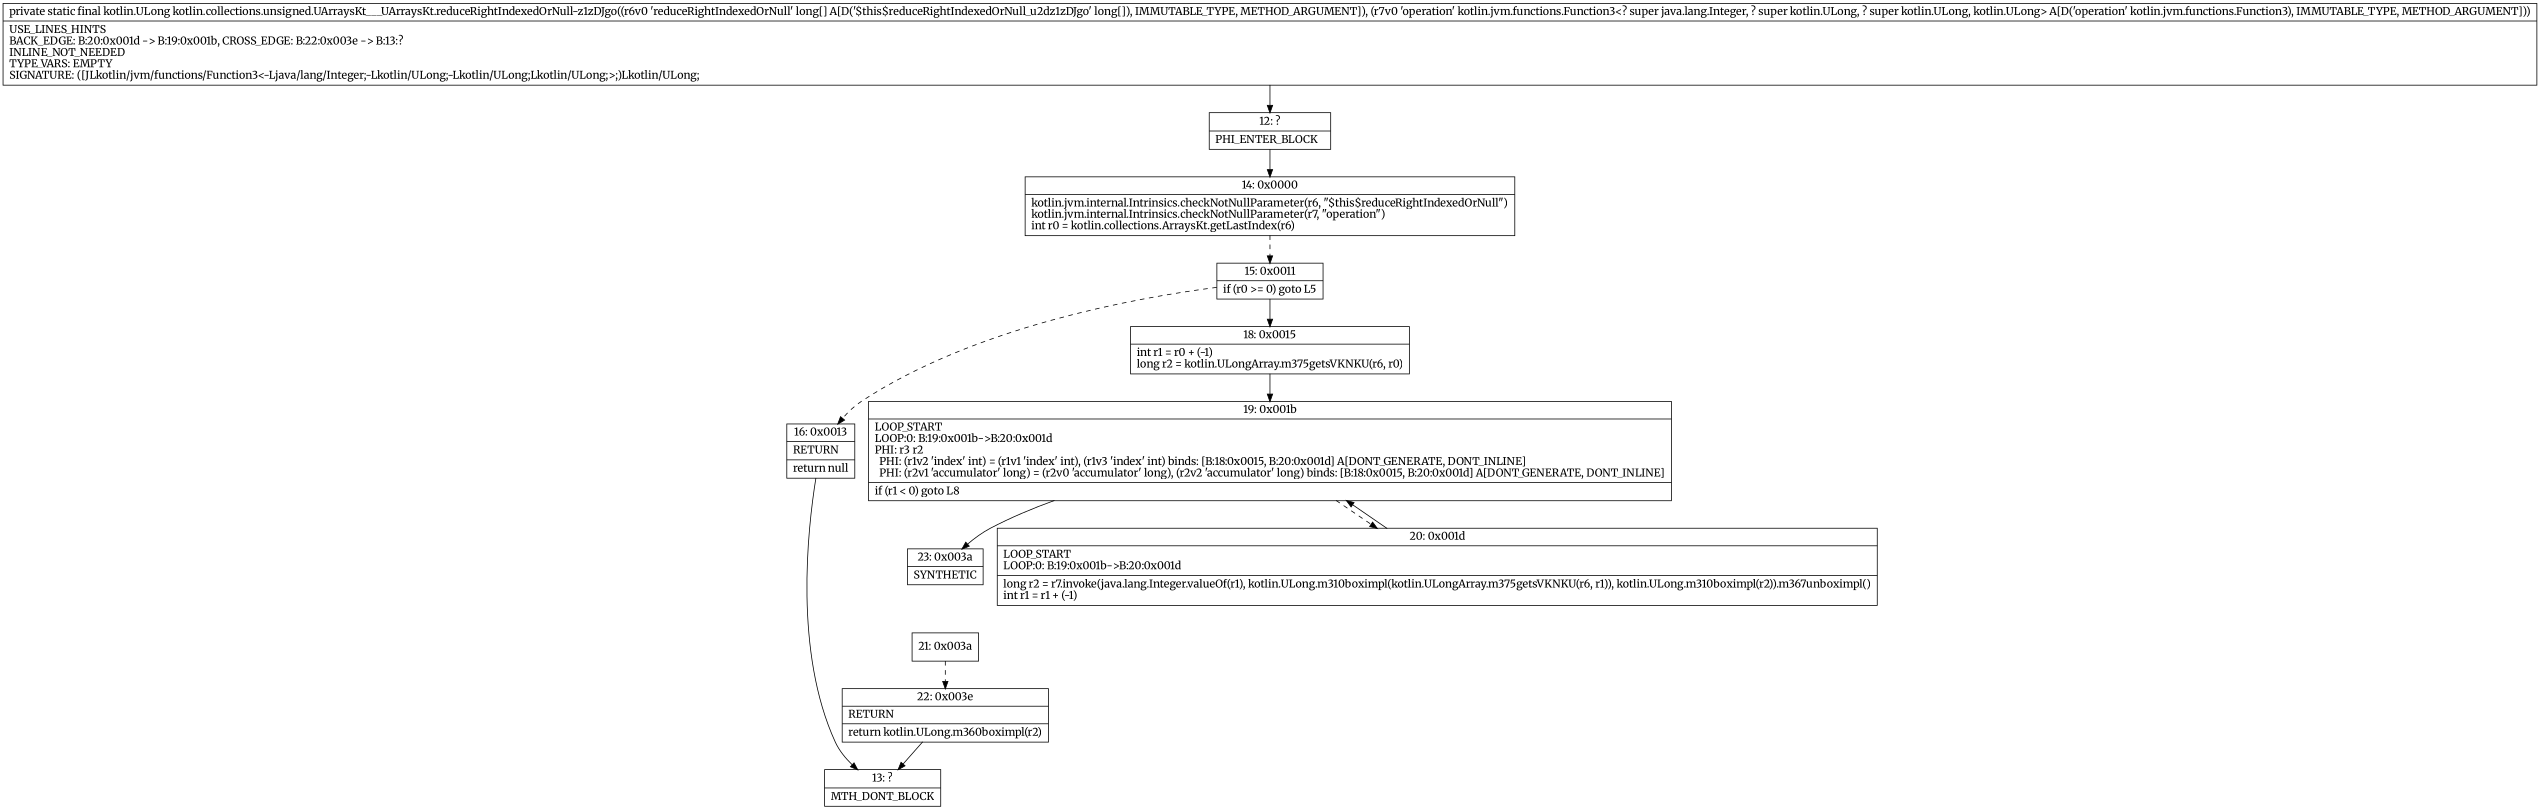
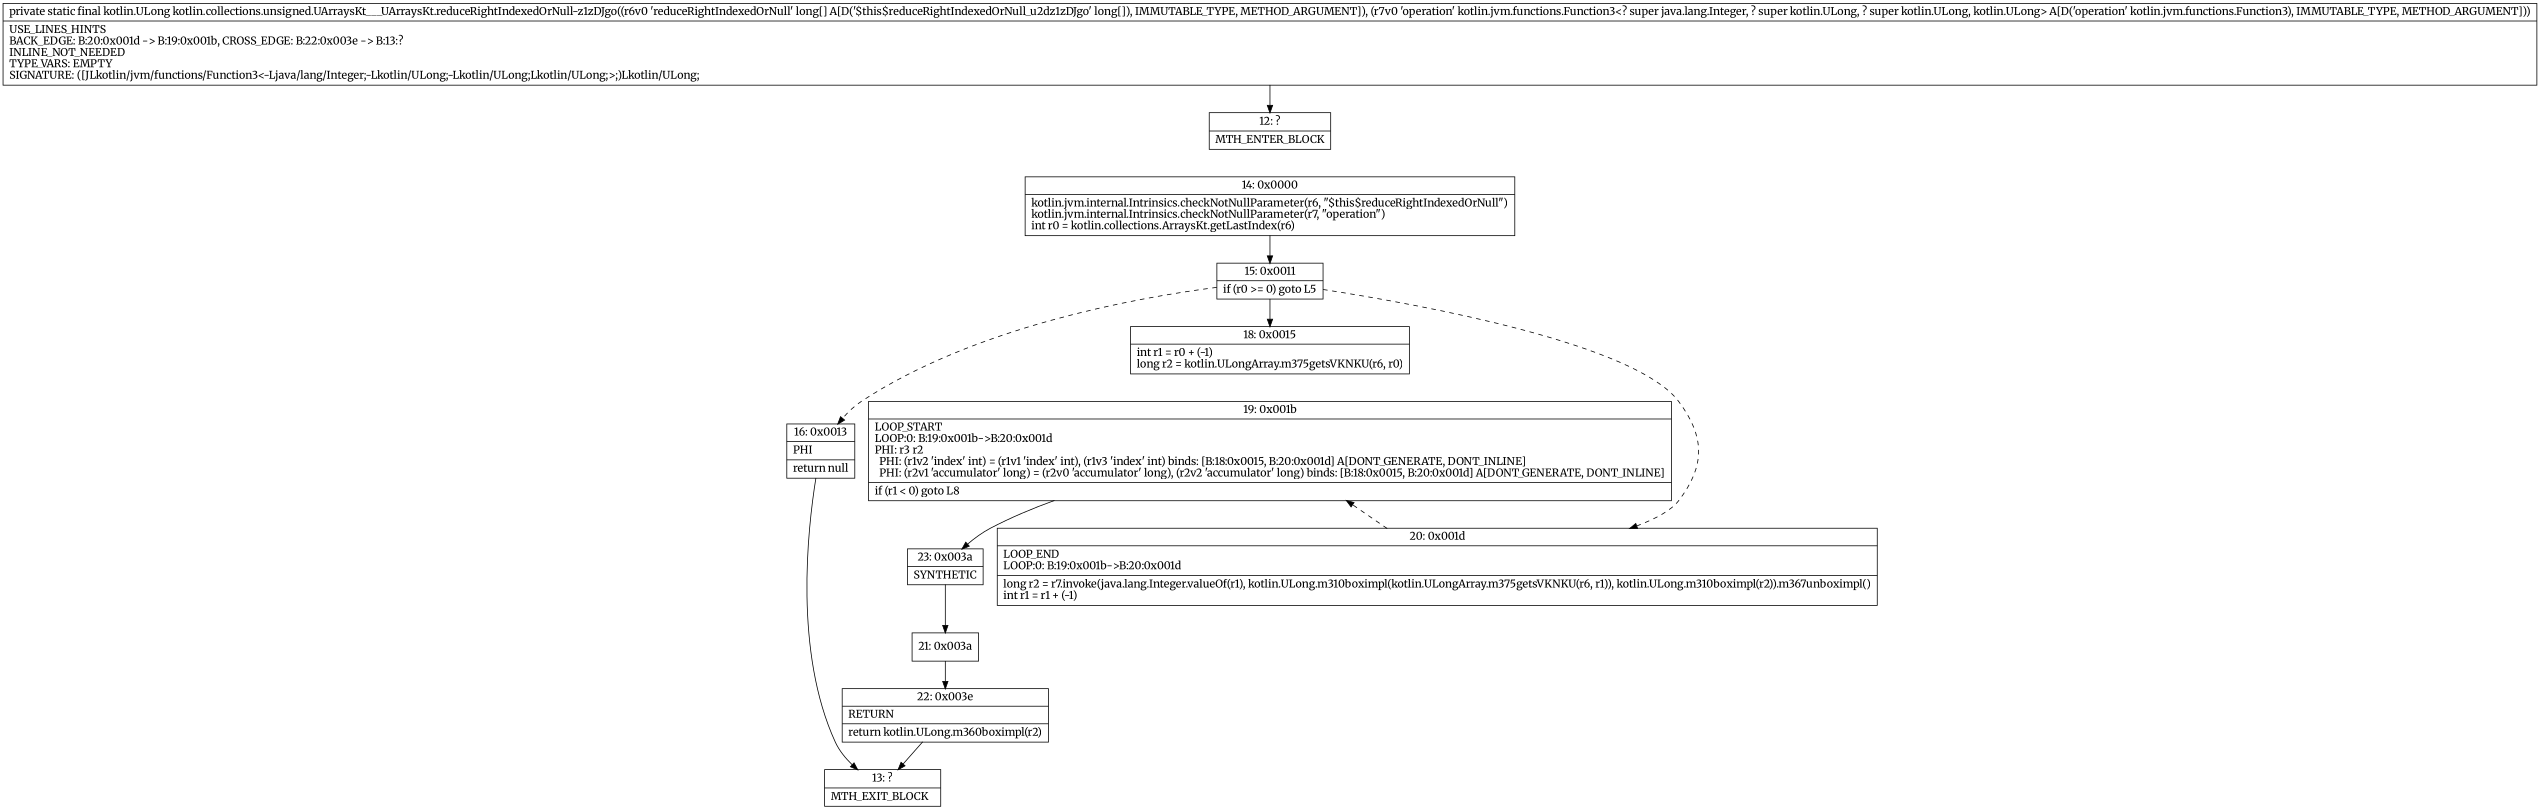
(1267, 140) -> (1270, 140)
(1270, 159) -> none
(1270, 246) -> (1270, 246)
(1270, 384) -> none
(816, 450) -> (803, 450)
(1354, 512) -> (1584, 349)
(1370, 517) -> (1370, 517)
(1037, 555) -> (1031, 555)
none -> (945, 605)
(945, 671) -> (945, 671)
(883, 797) -> (880, 797)
